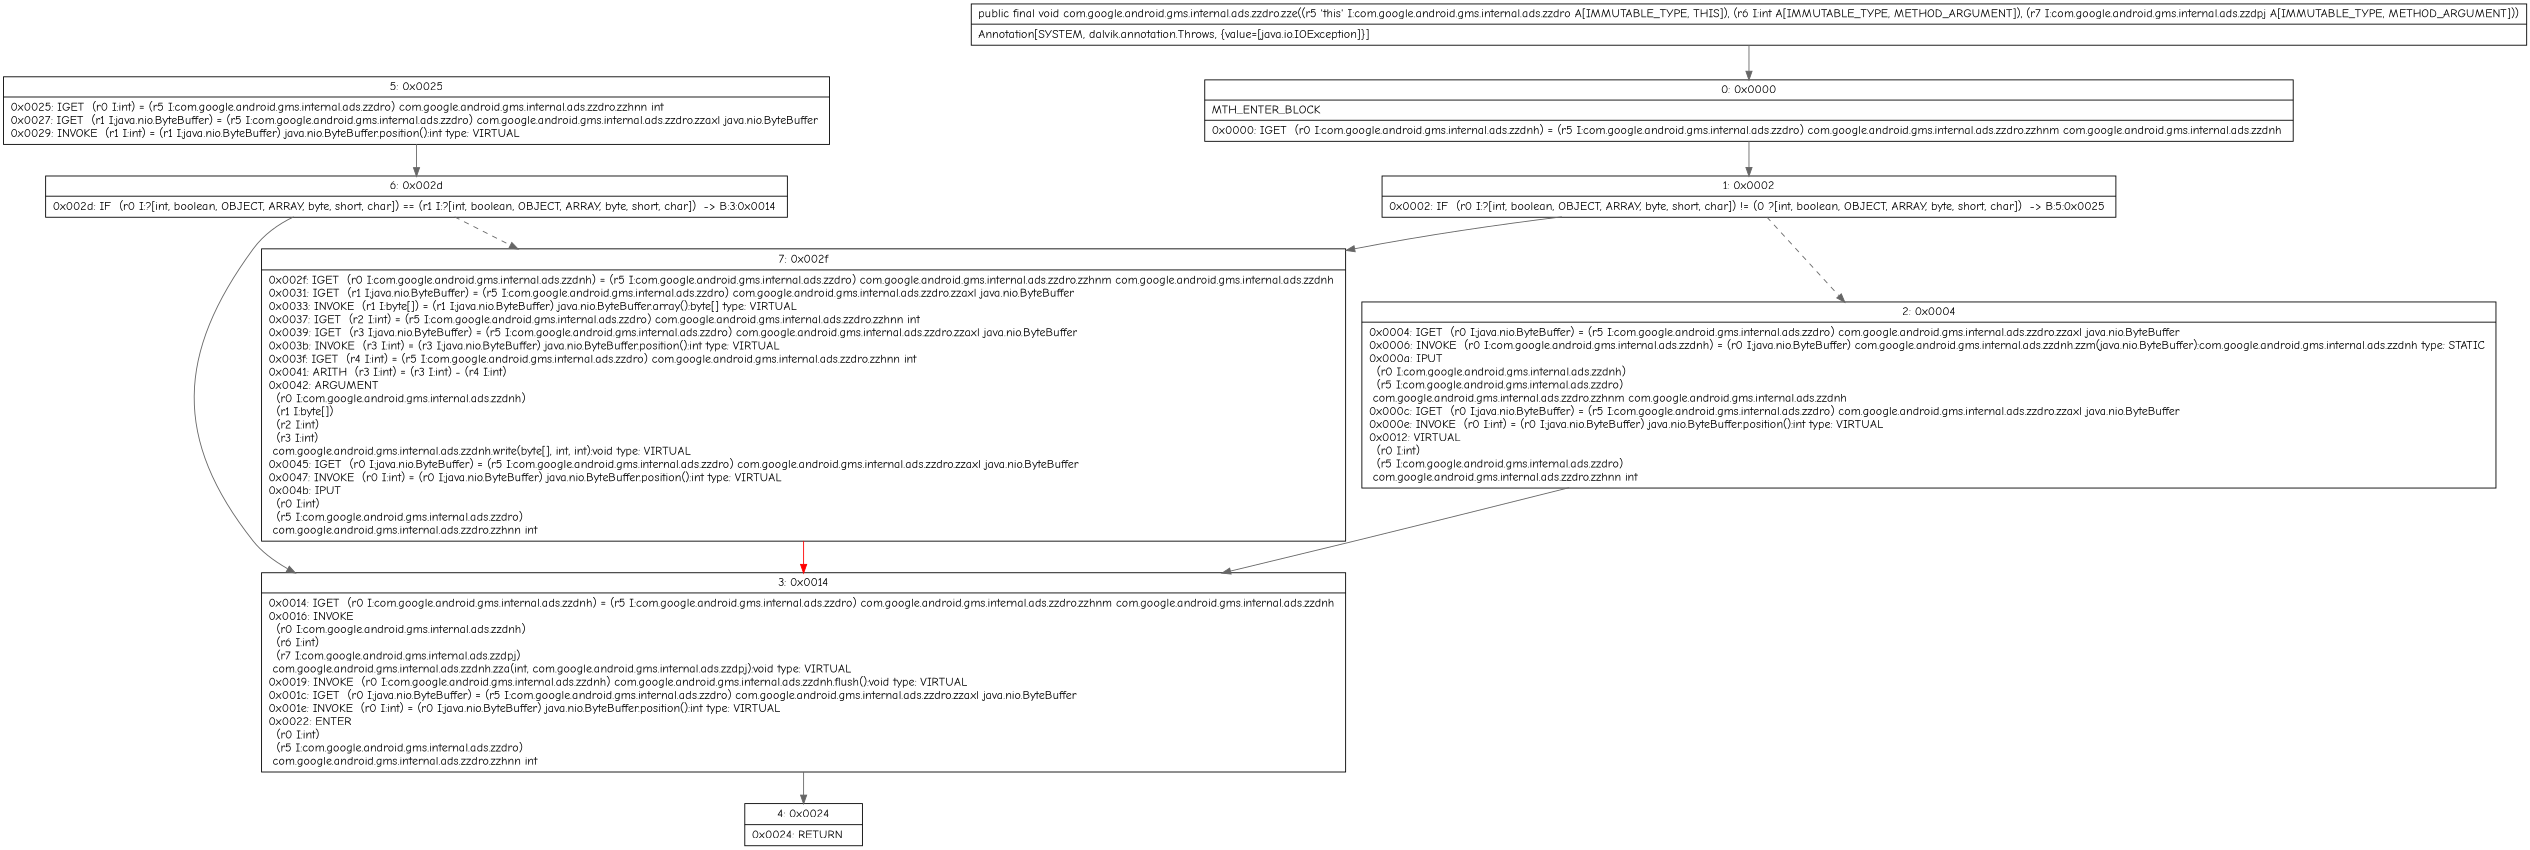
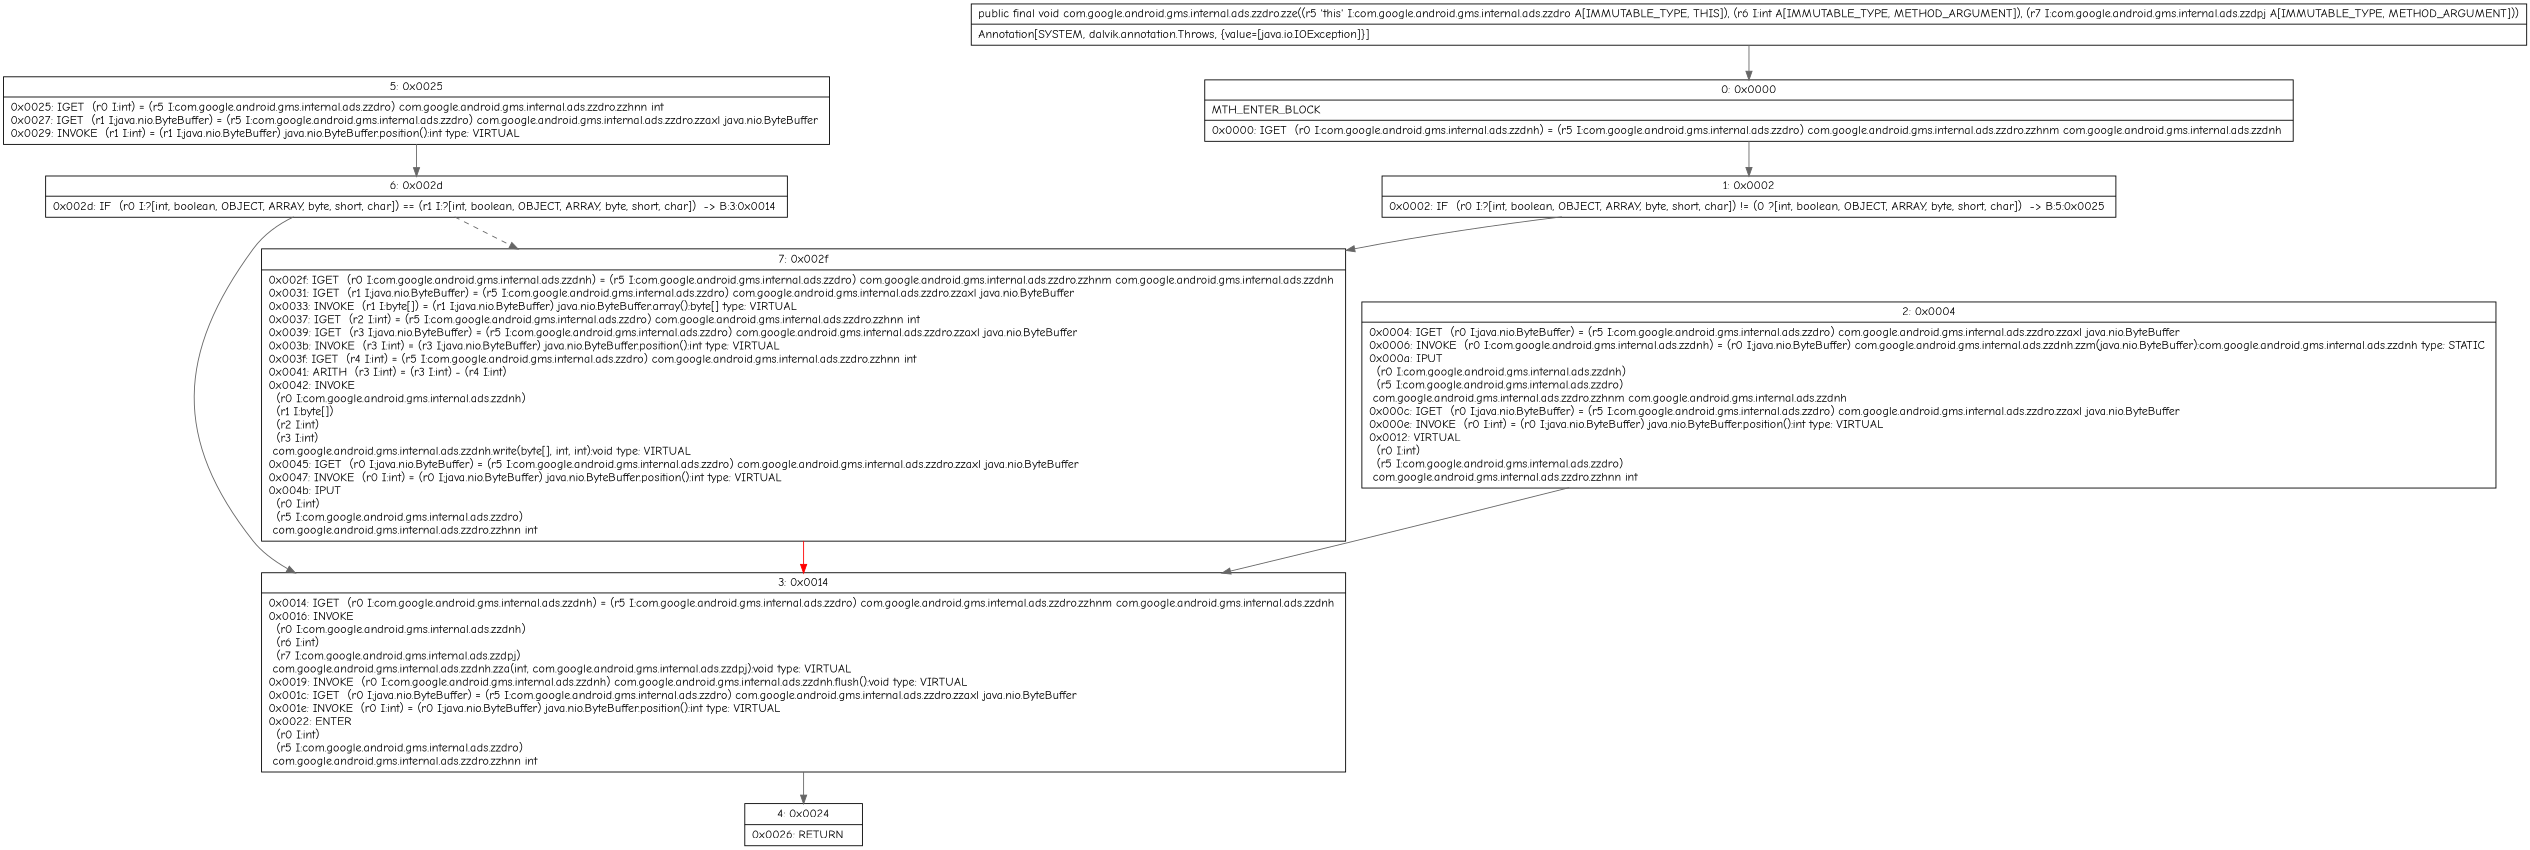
(1803, 256) -> none
(328, 385) -> (316, 385)
(804, 835) -> (804, 835)
